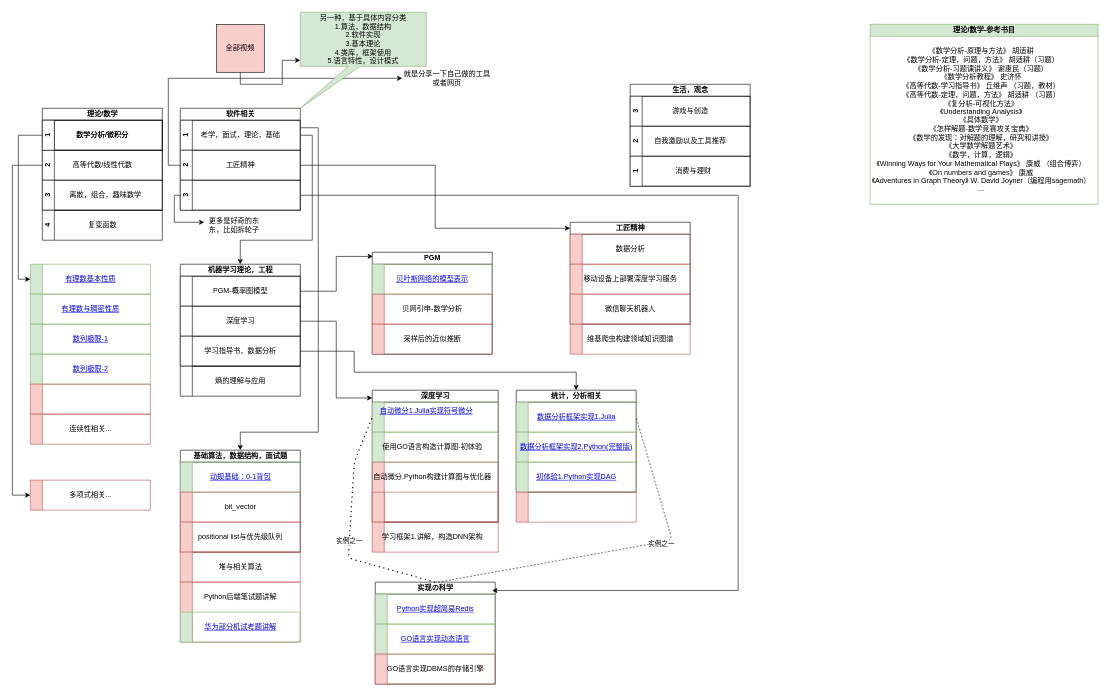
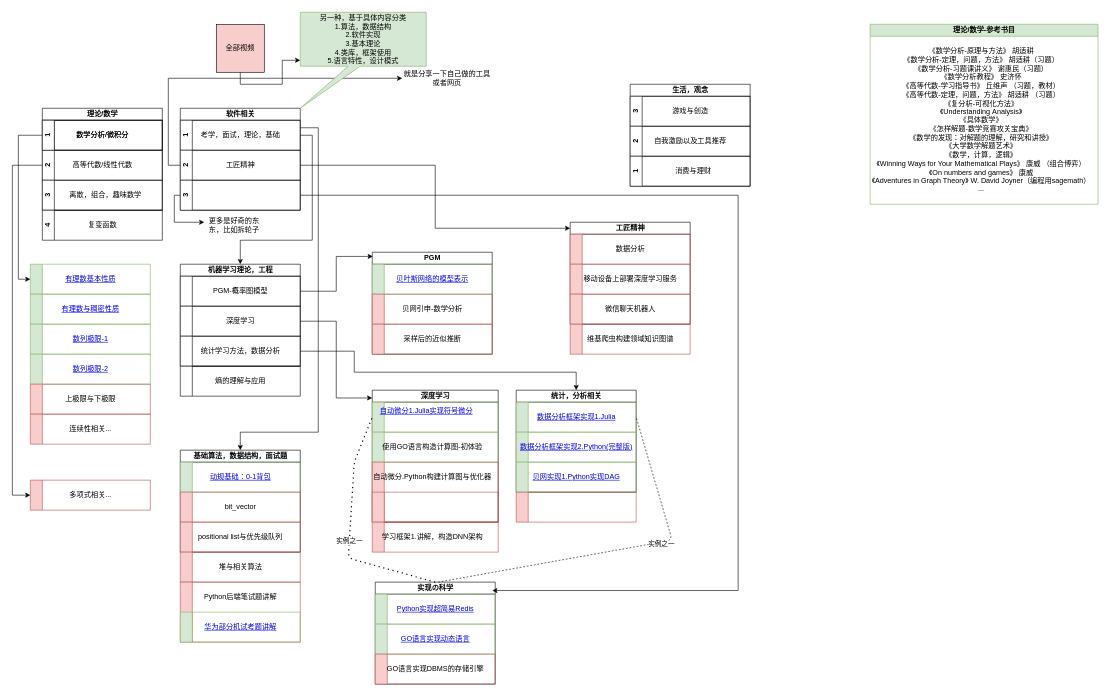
(241, 351) -> (241, 351)
none -> (90, 399)
(577, 477) -> (577, 477)
